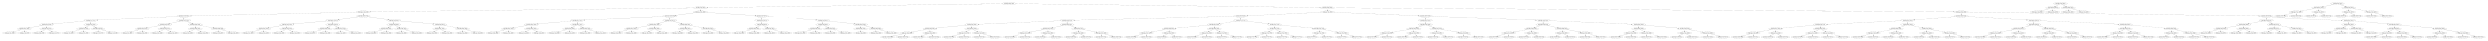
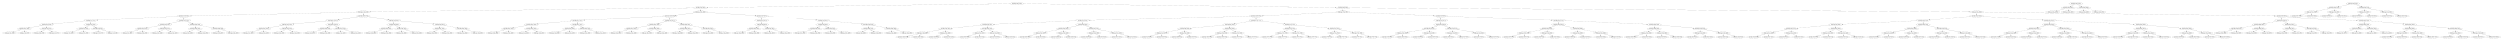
none -> (861, 33)
